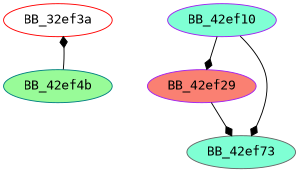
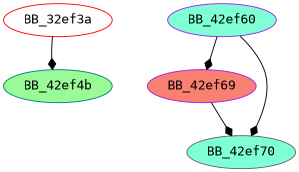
(222, 20) -> (222, 20)
(64, 59) -> (52, 47)
(202, 86) -> (202, 86)
(241, 152) -> (241, 152)
